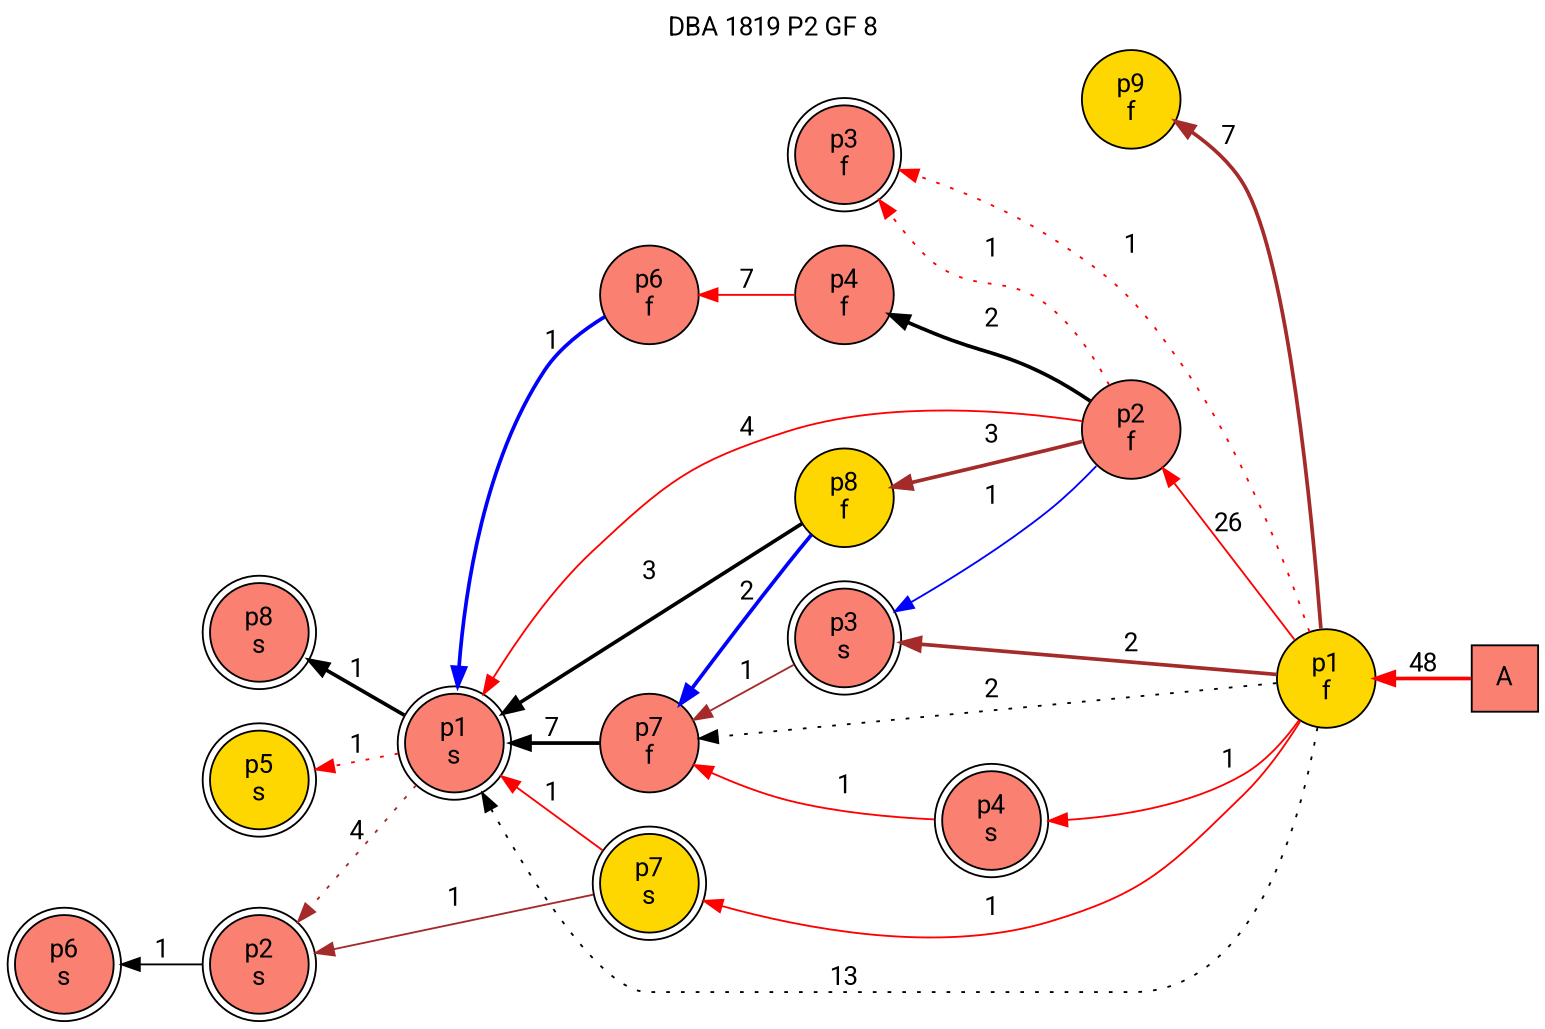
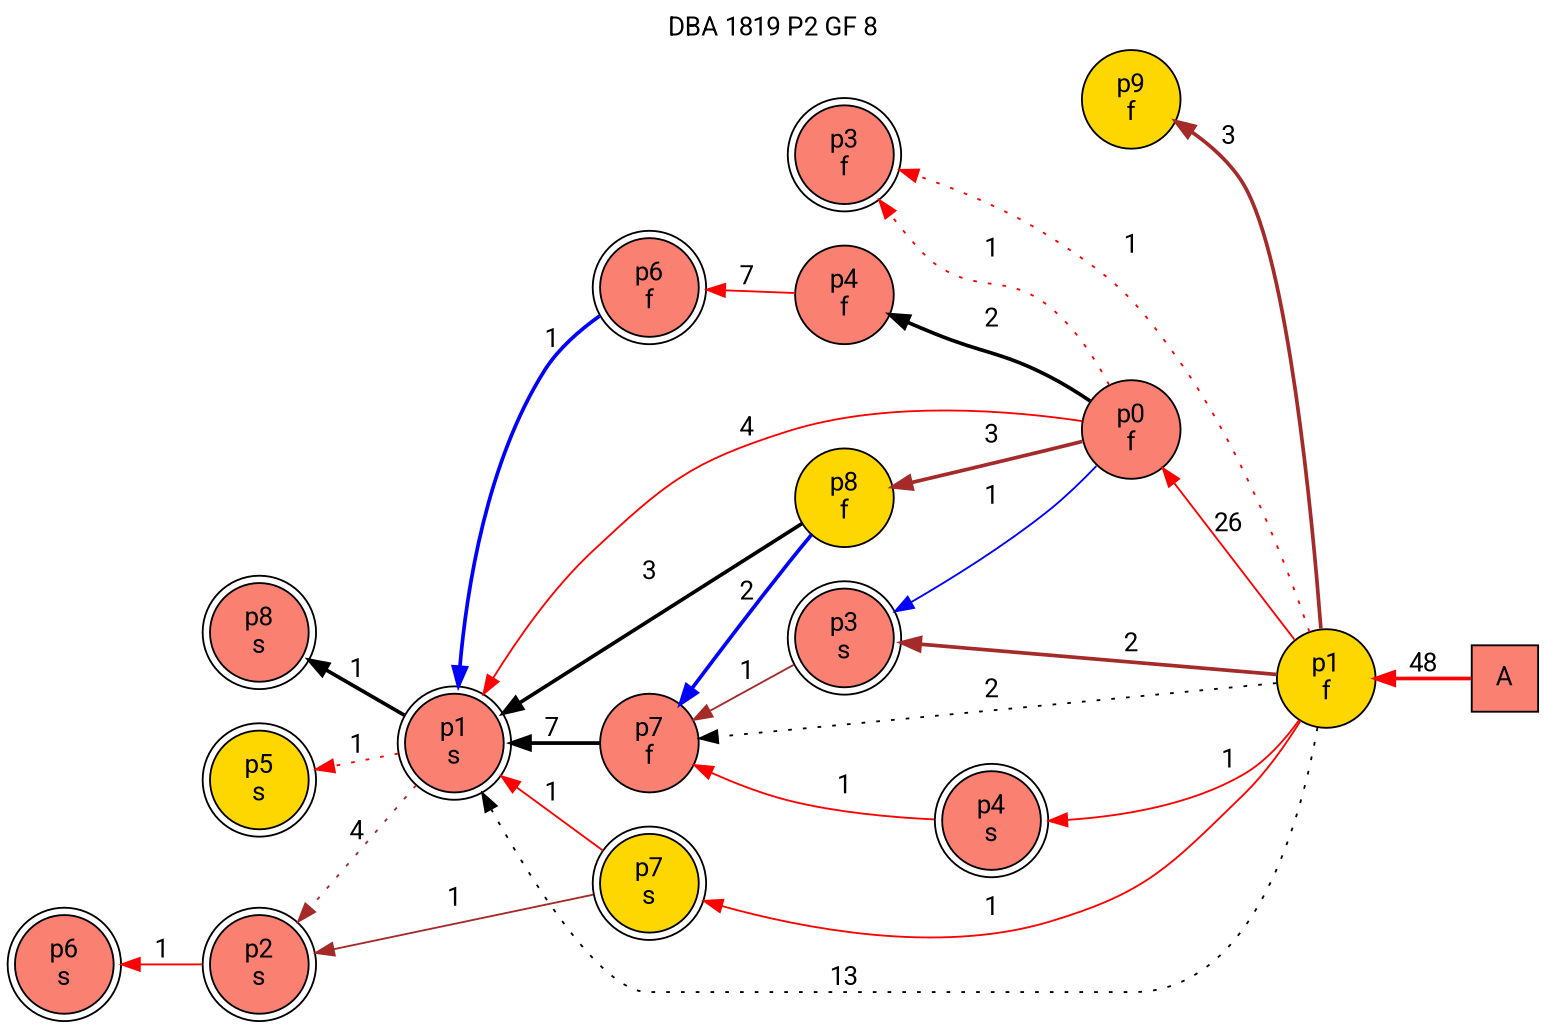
(1229, 137) -> (1229, 137)
(649, 295) -> (649, 287)
(1131, 430) -> (1131, 430)
(171, 964) -> (171, 964)
